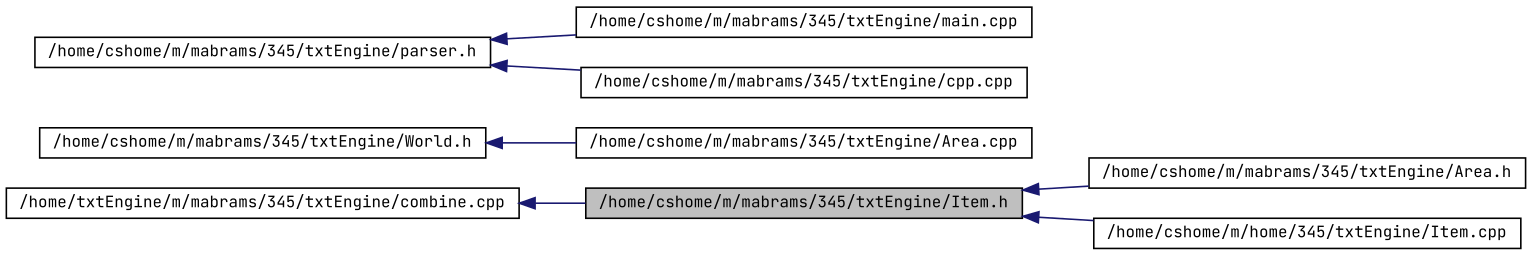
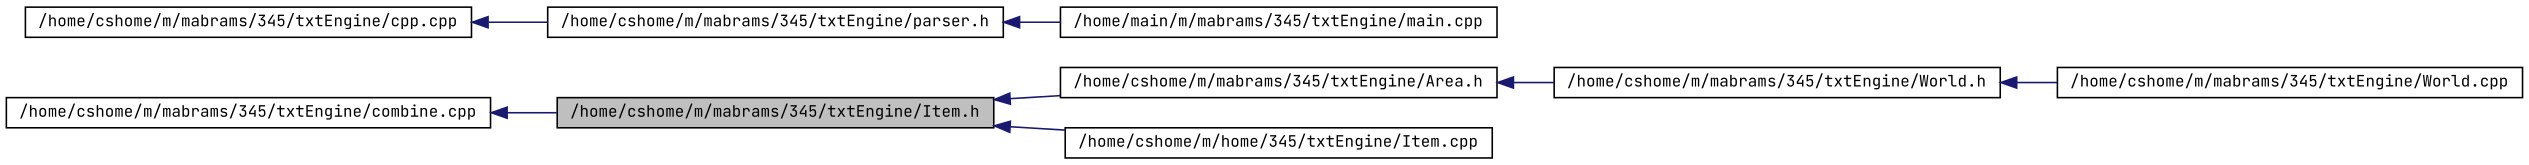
(804, 22) -> (1279, 22)
(544, 68) -> (518, 22)
none -> (1534, 83)
(804, 143) -> (2290, 83)
(263, 203) -> (248, 113)
